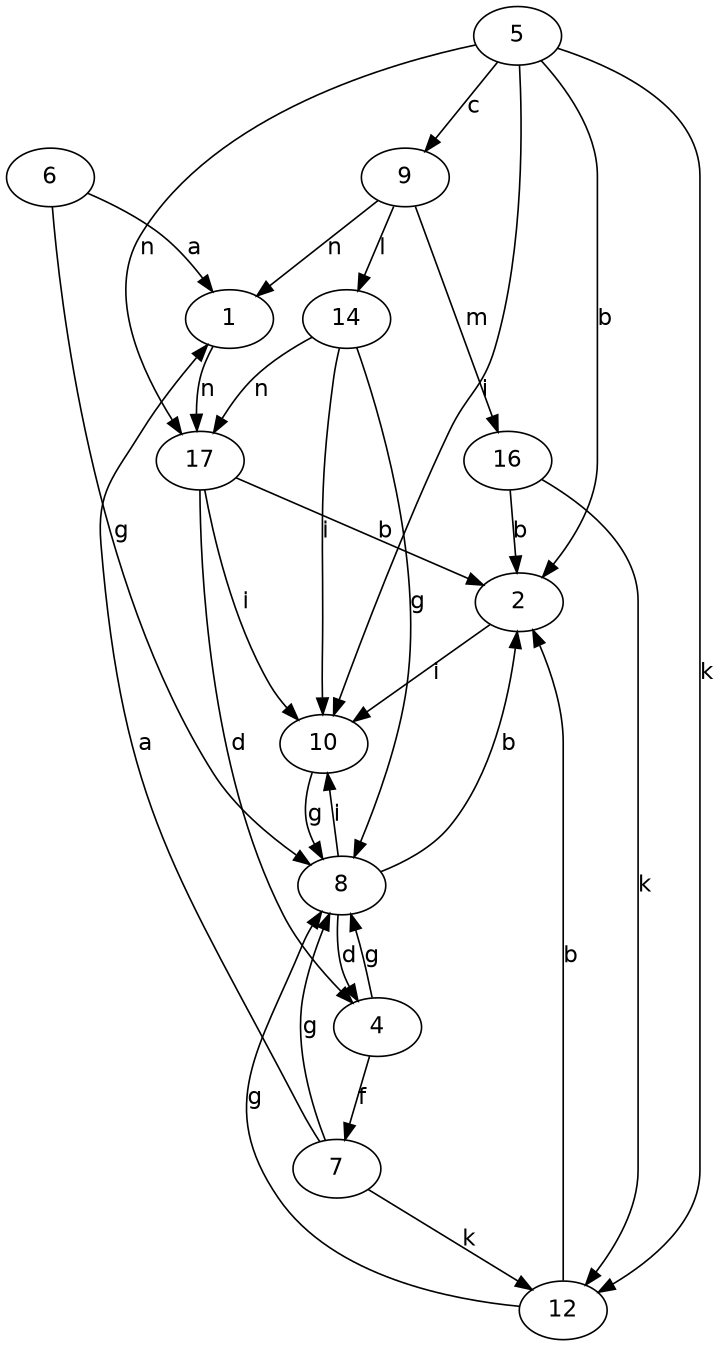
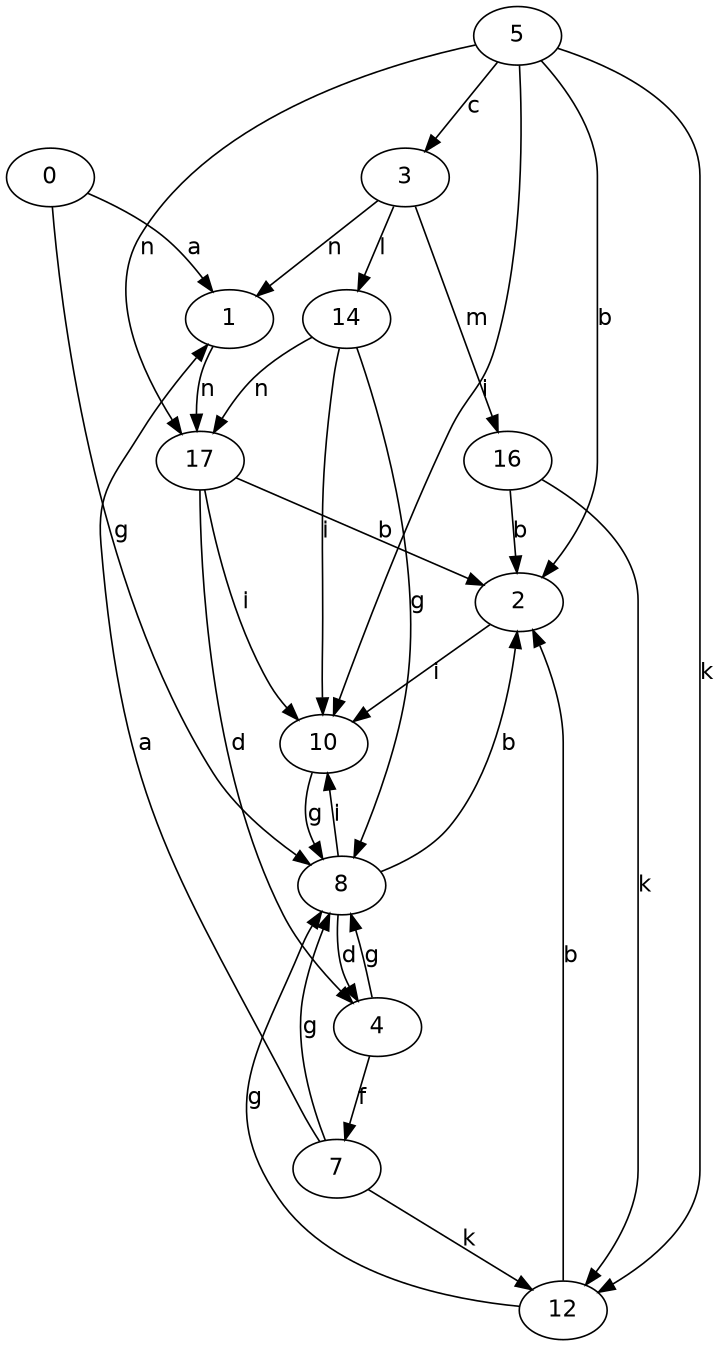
(50, 177) -> (50, 177)
(405, 177) -> (405, 177)
